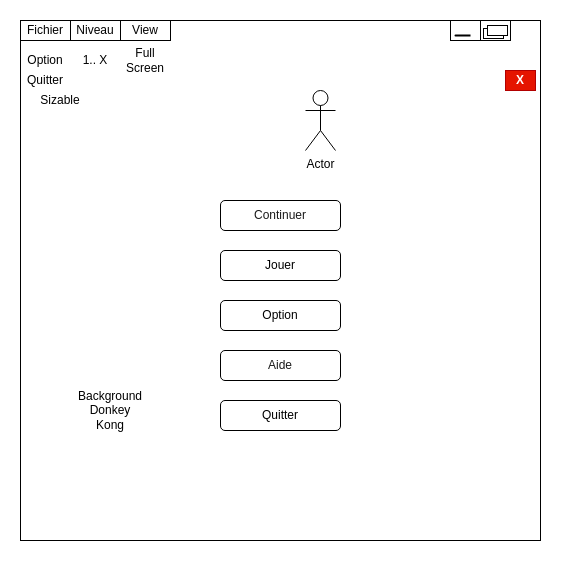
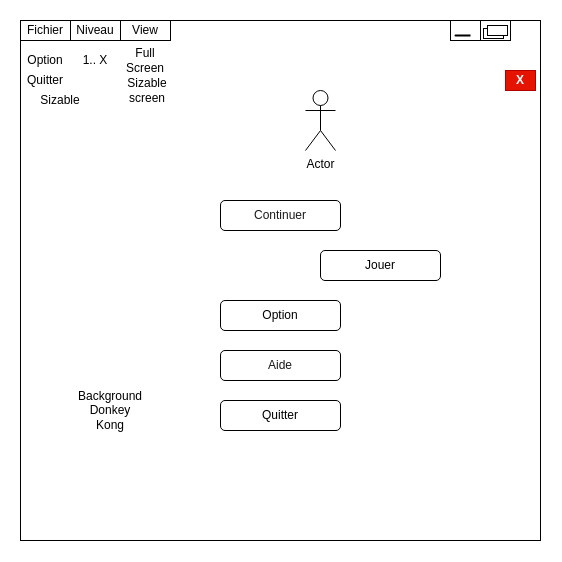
none -> (148, 91)
(281, 266) -> (381, 266)
